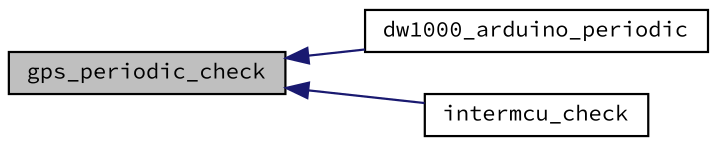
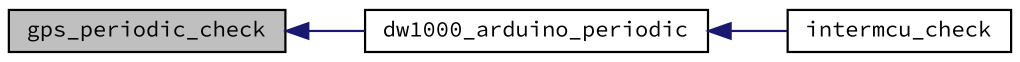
(367, 97) -> (759, 31)
